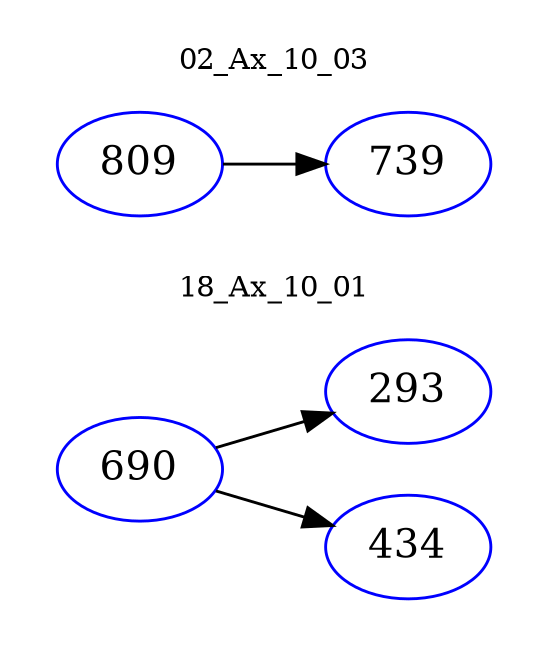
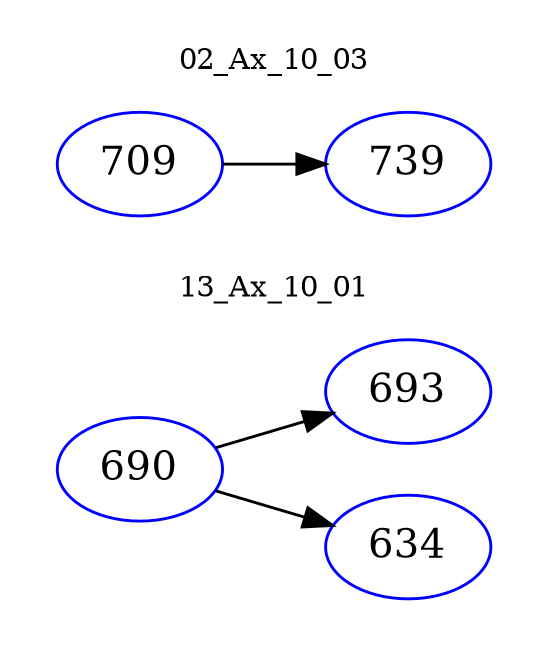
(140, 164) -> (140, 164)
(274, 289) -> (274, 289)
(408, 392) -> (408, 392)
(408, 547) -> (408, 547)
